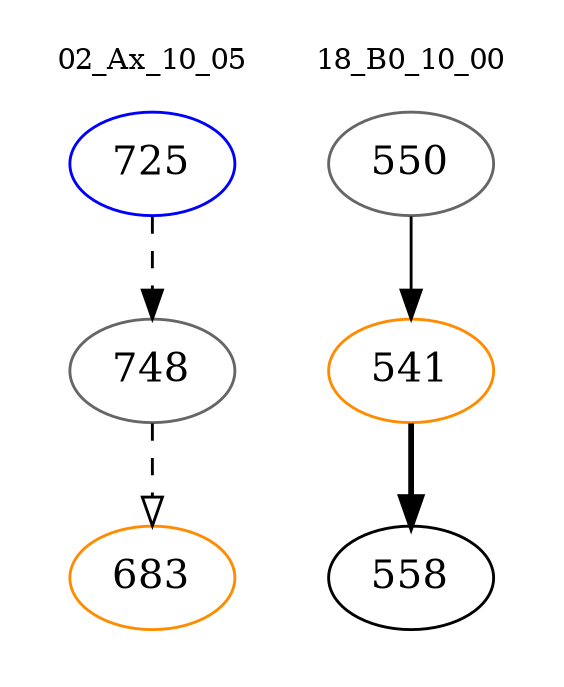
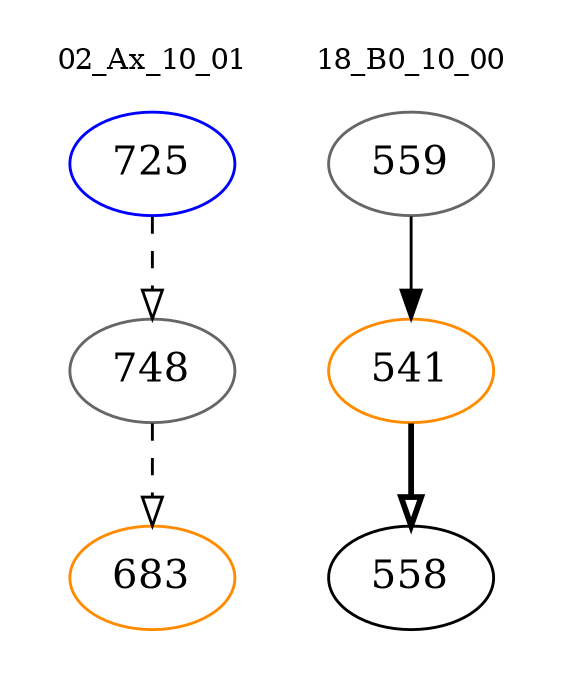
(152, 62) -> (152, 62)
(411, 164) -> (411, 164)
(152, 253) -> (152, 253)
(411, 460) -> (411, 460)
